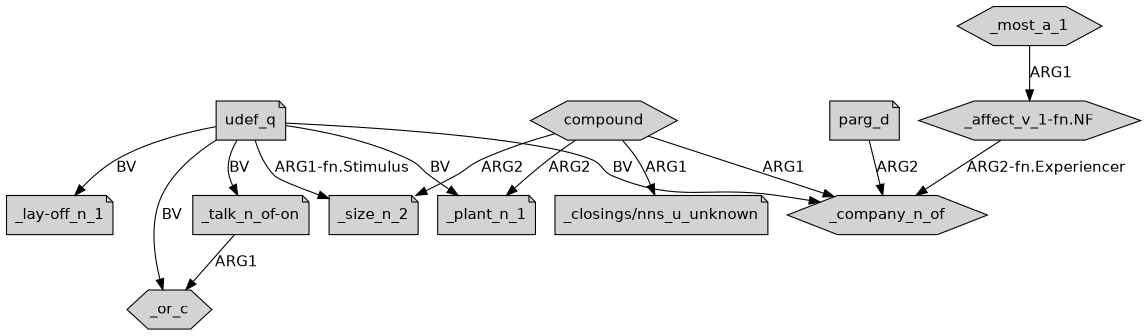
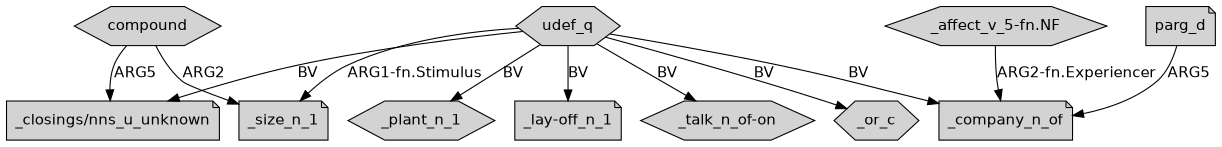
(1030, 26) -> none
none -> (349, 55)
(251, 121) -> (568, 26)
(1030, 121) -> (996, 26)
(544, 163) -> none
(736, 165) -> none
(667, 168) -> (136, 73)
(898, 168) -> (1189, 73)
(251, 215) -> (728, 121)
(374, 215) -> (283, 121)
(487, 215) -> (421, 121)
(887, 215) -> (1006, 121)
(214, 258) -> none
